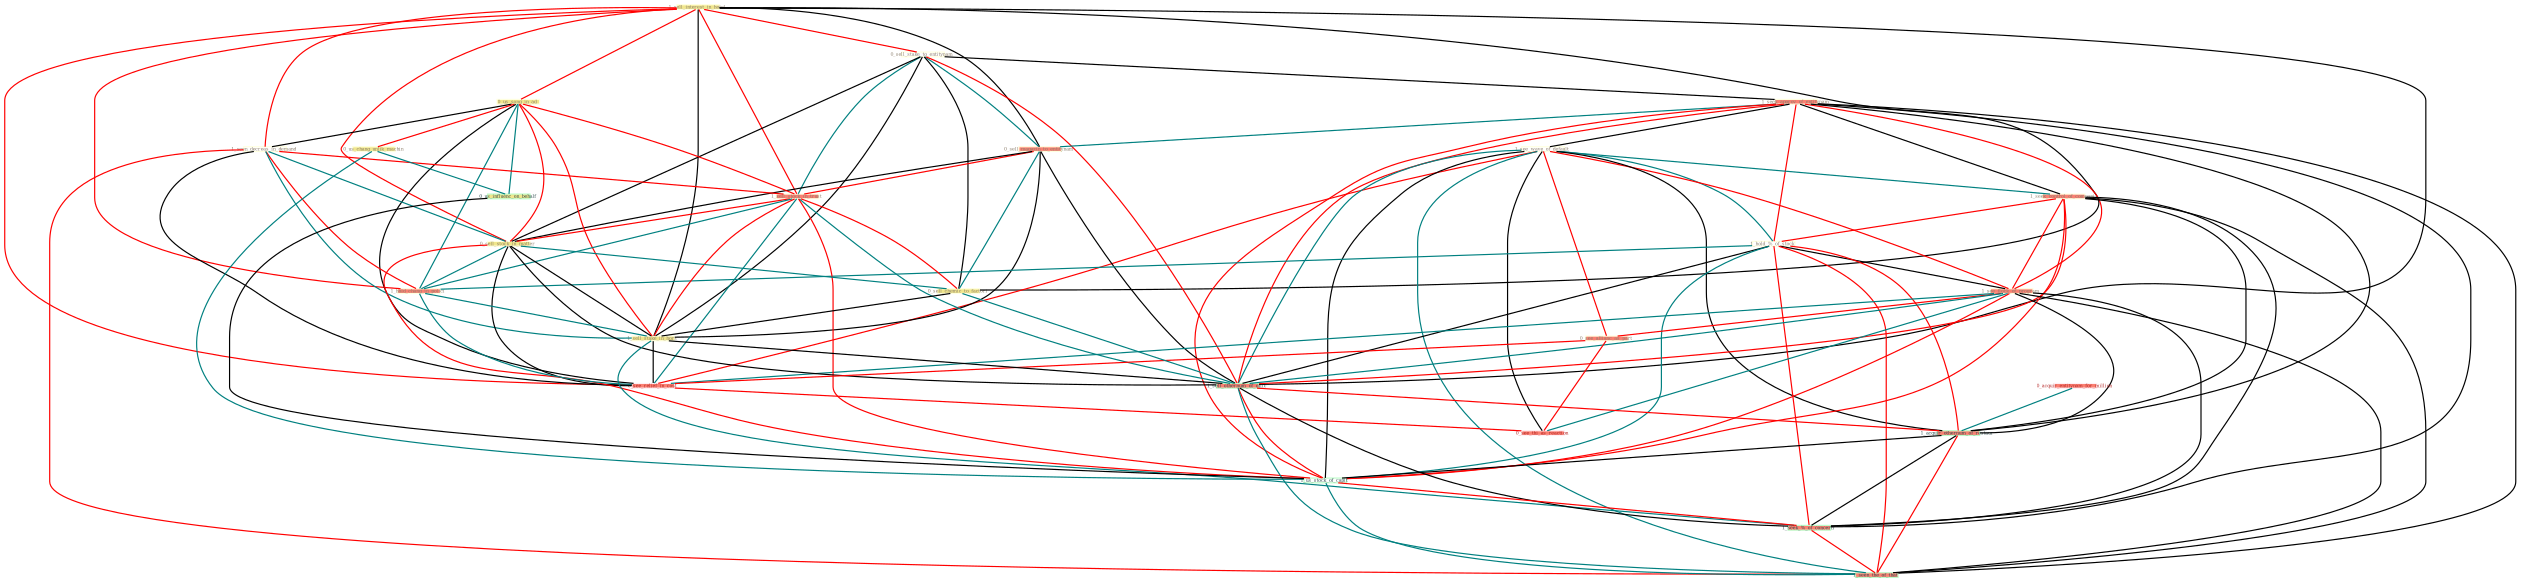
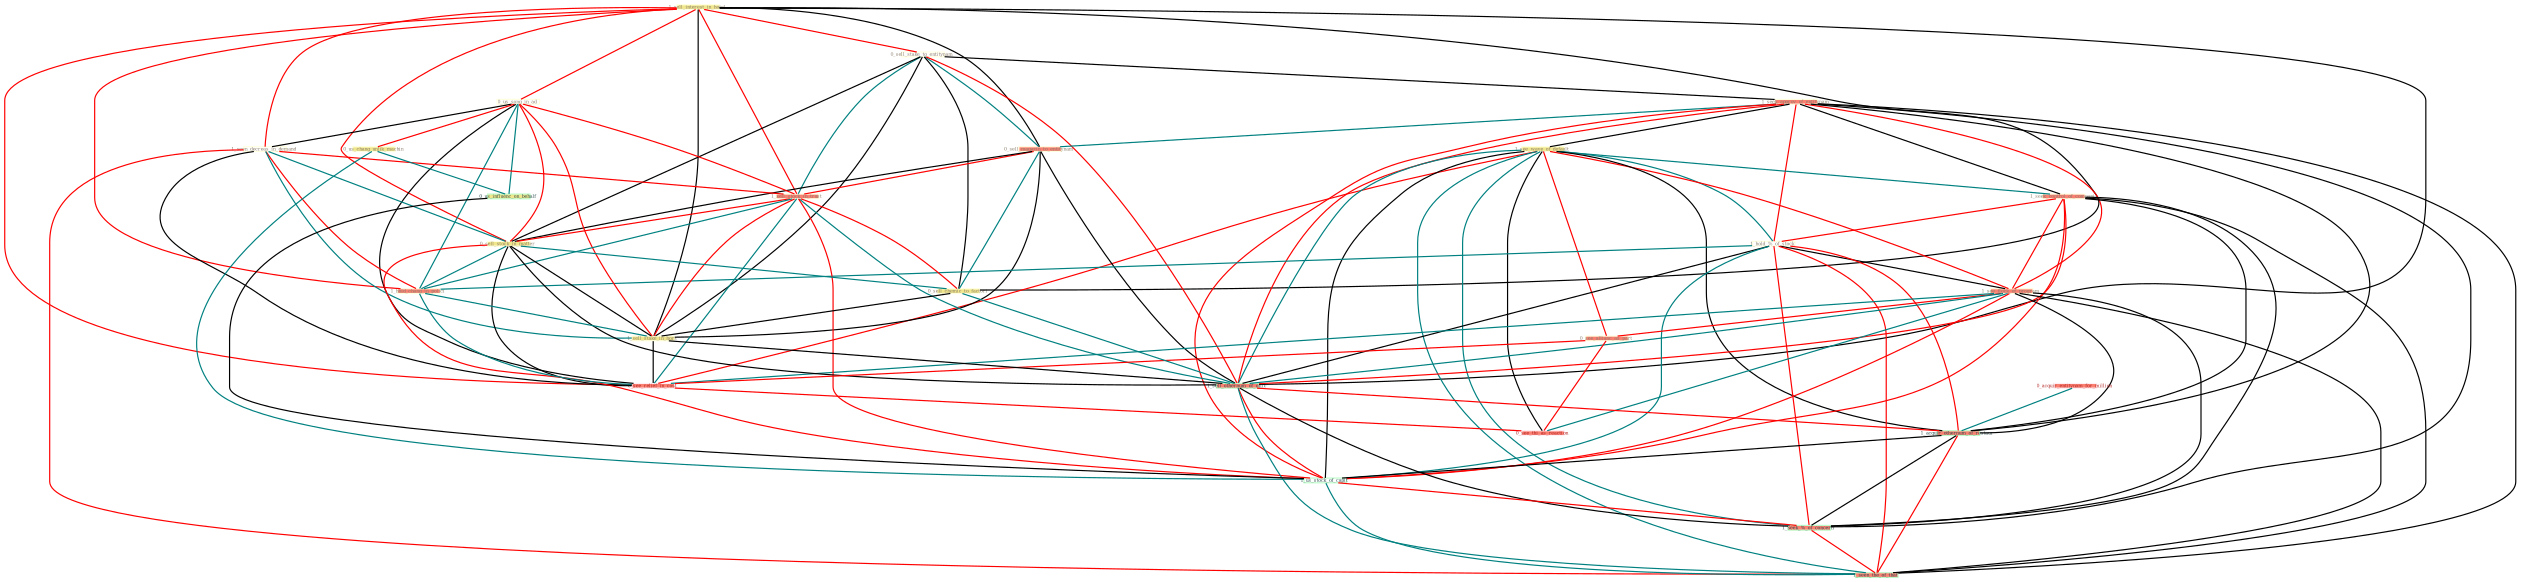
(518, 102) -> (518, 102)
(1543, 149) -> (1543, 149)
(891, 455) -> (1489, 411)
